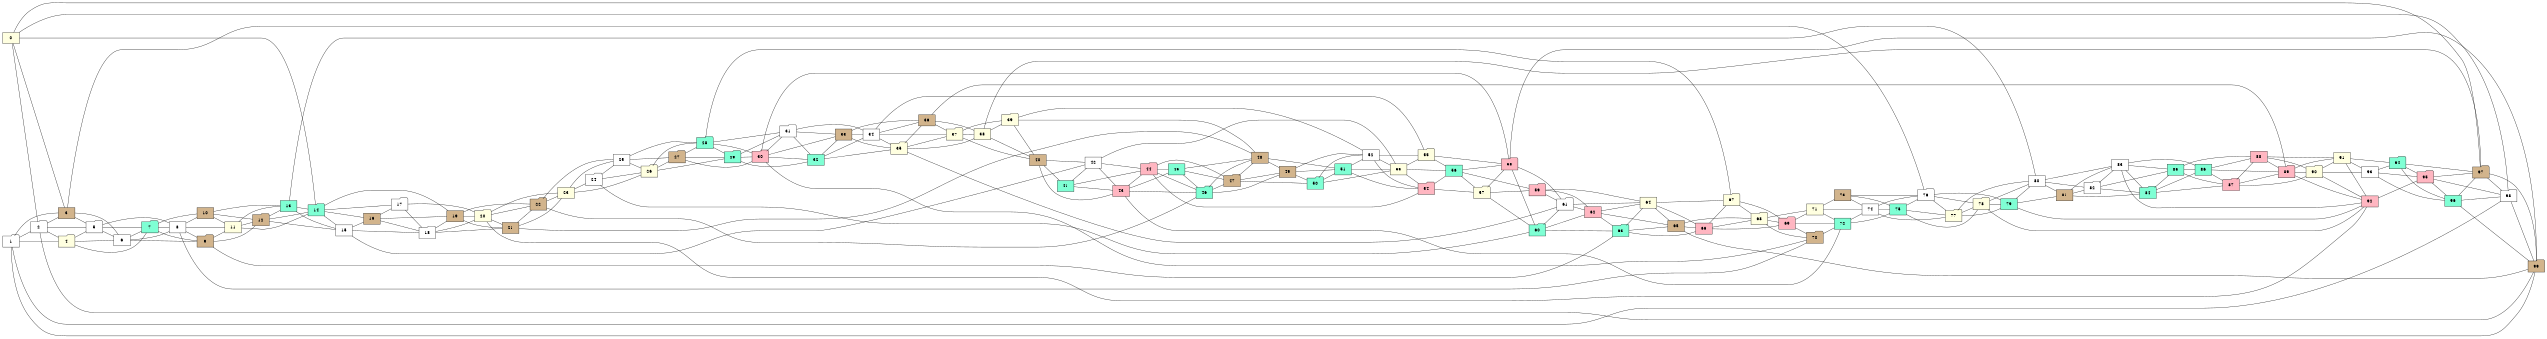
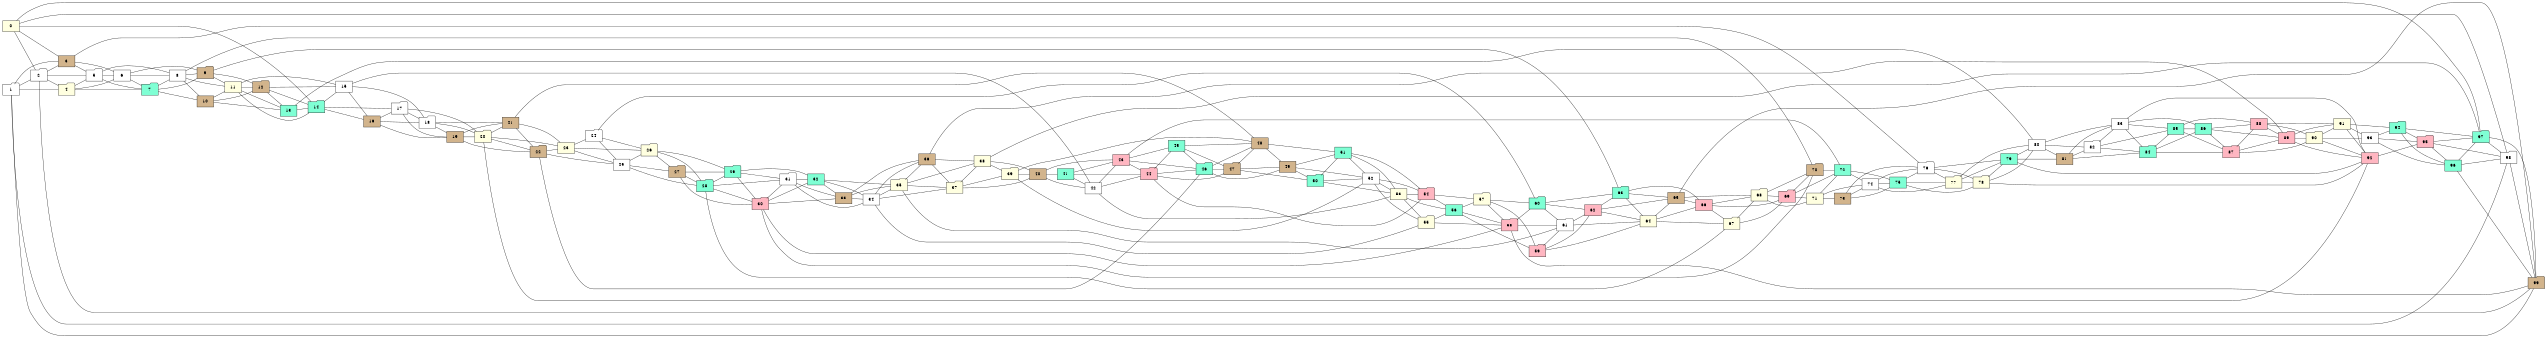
(2481, 172) -> (2481, 137)
(387, 190) -> (421, 132)
(315, 222) -> (289, 77)
